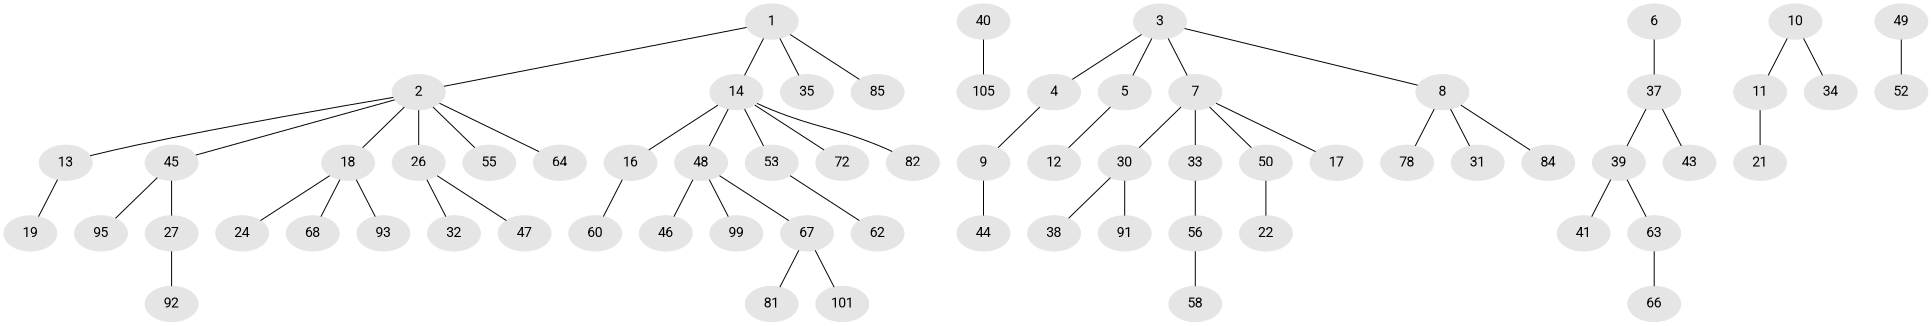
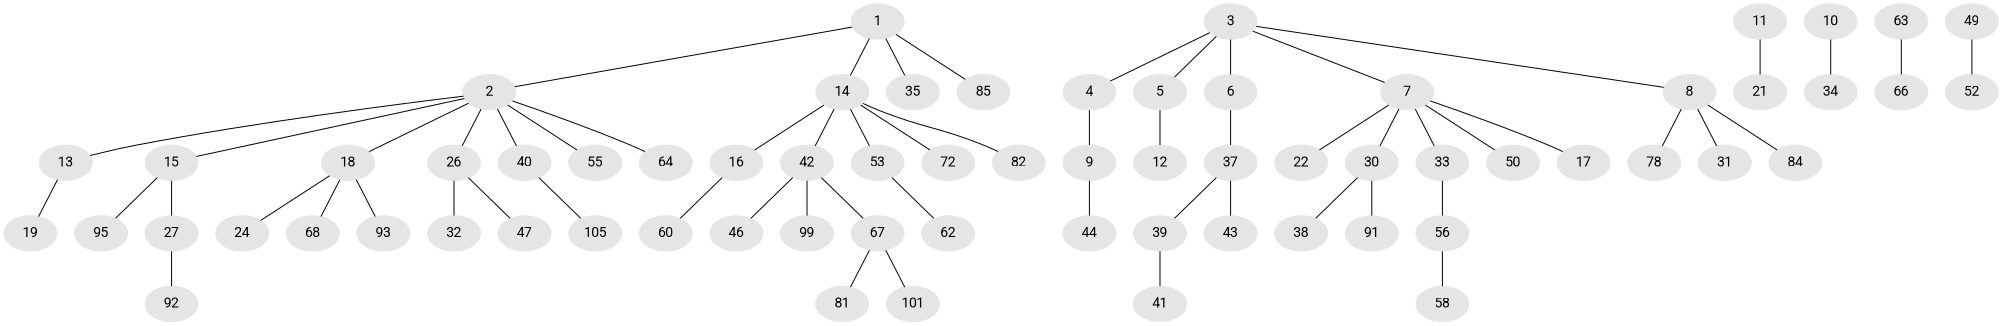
none -> (1231, 57)
(1778, 57) -> none
none -> (507, 128)
(172, 163) -> (172, 163)
(701, 163) -> (807, 163)
(1266, 198) -> (1354, 128)
(1637, 198) -> none
